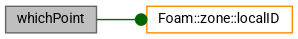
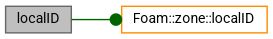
(51, 20) -> (38, 20)
